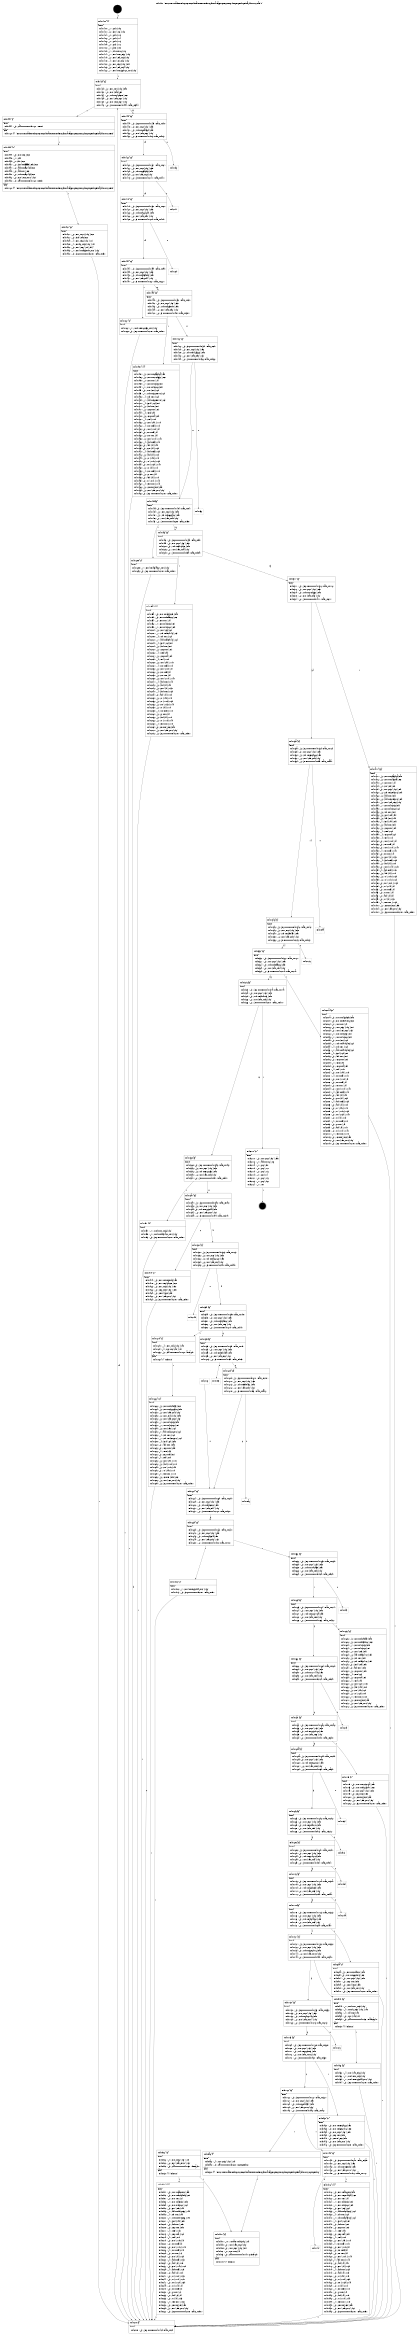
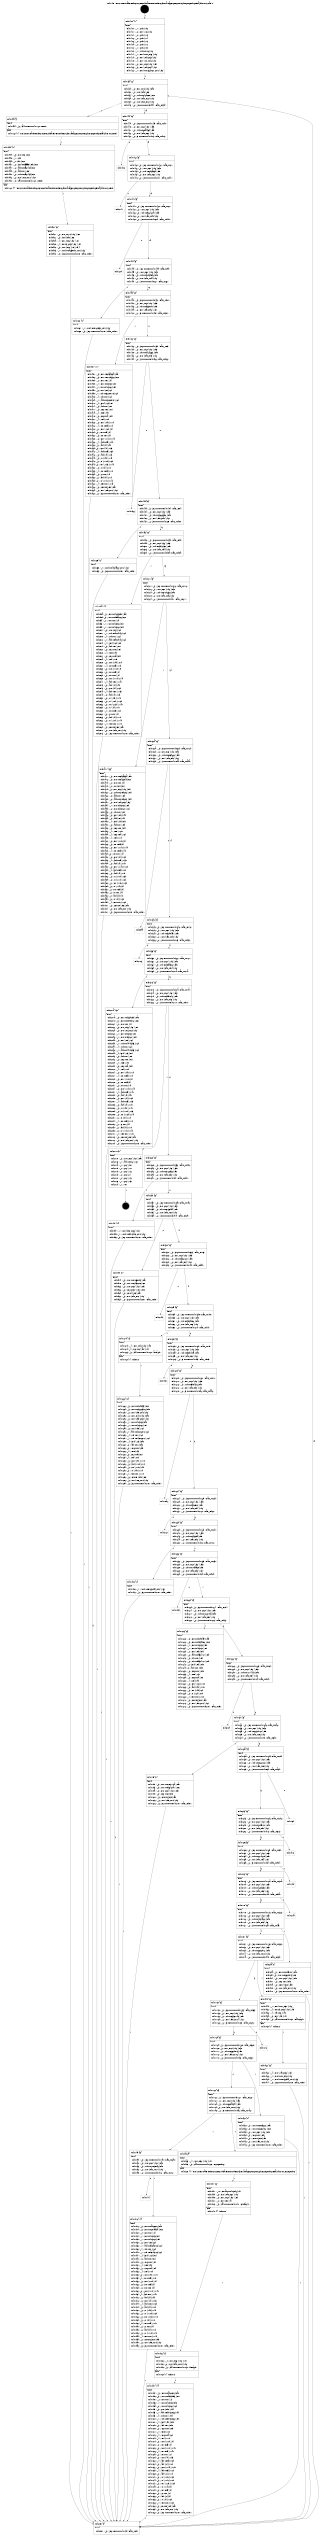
(207, 1436) -> (169, 1521)
(218, 2202) -> (202, 2282)
